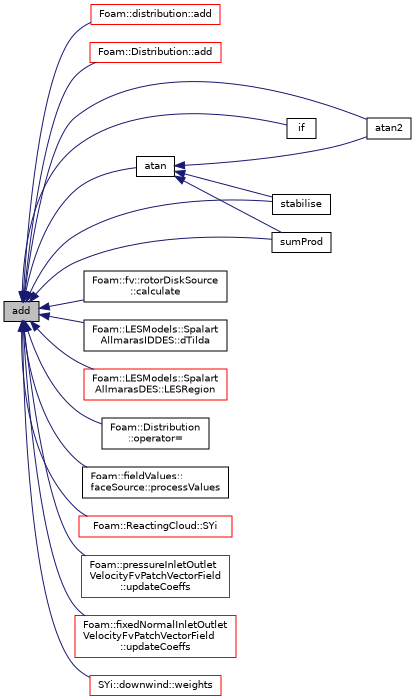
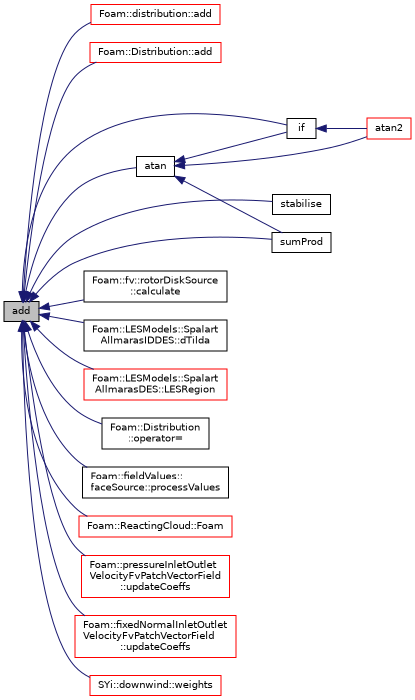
(129, 91) -> (347, 128)
(389, 128) -> (389, 128)
(228, 185) -> (236, 146)
(156, 526) -> (156, 526)
